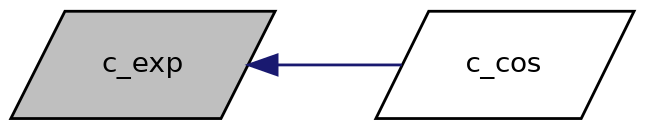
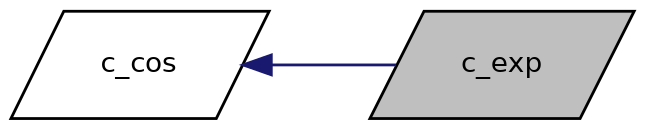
(340, 65) -> (334, 65)
